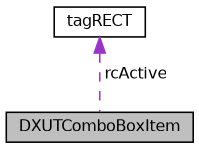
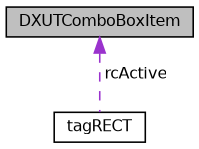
(100, 83) -> (100, 83)
